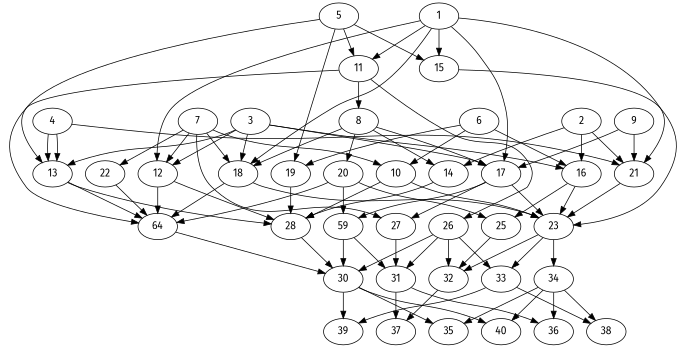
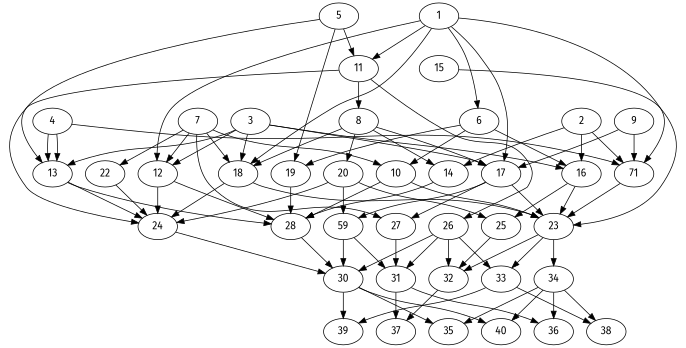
(439, 39) -> (468, 62)
(386, 41) -> none
(634, 174) -> (634, 174)
(158, 226) -> (158, 226)
